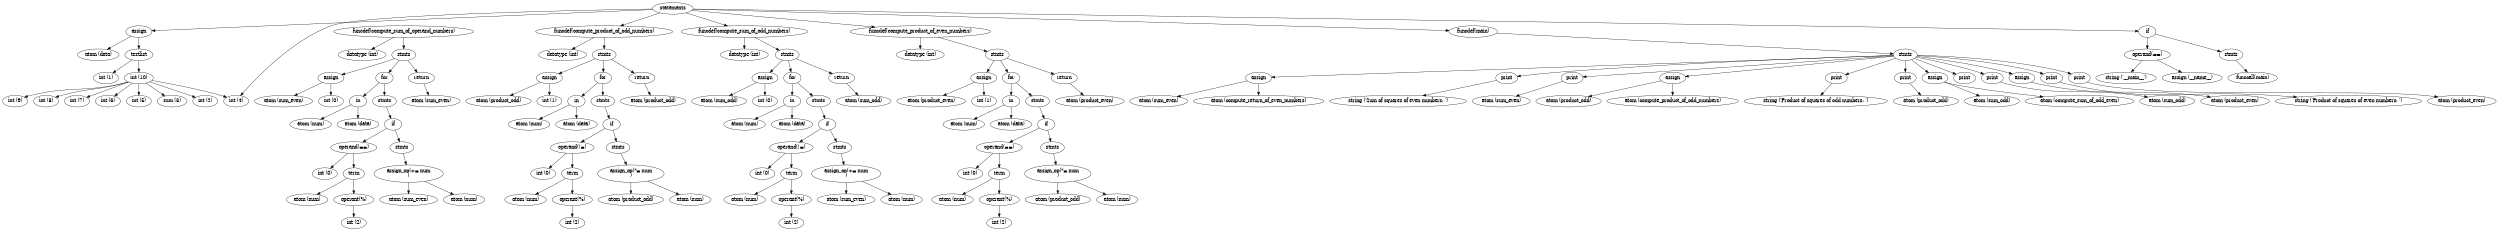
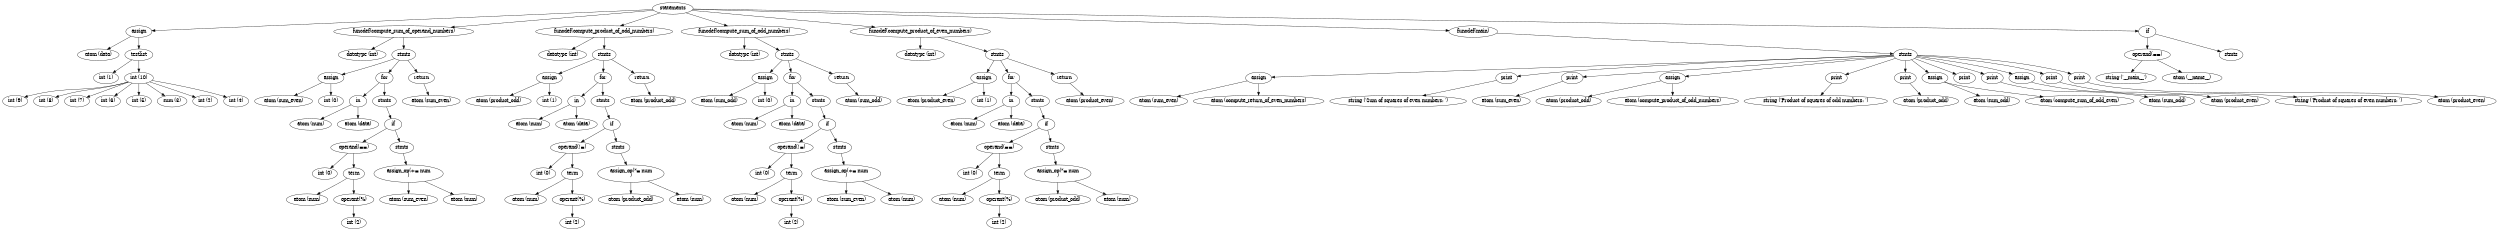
(435, 15) -> (554, 19)
(2192, 78) -> (2192, 78)
(2253, 78) -> none
